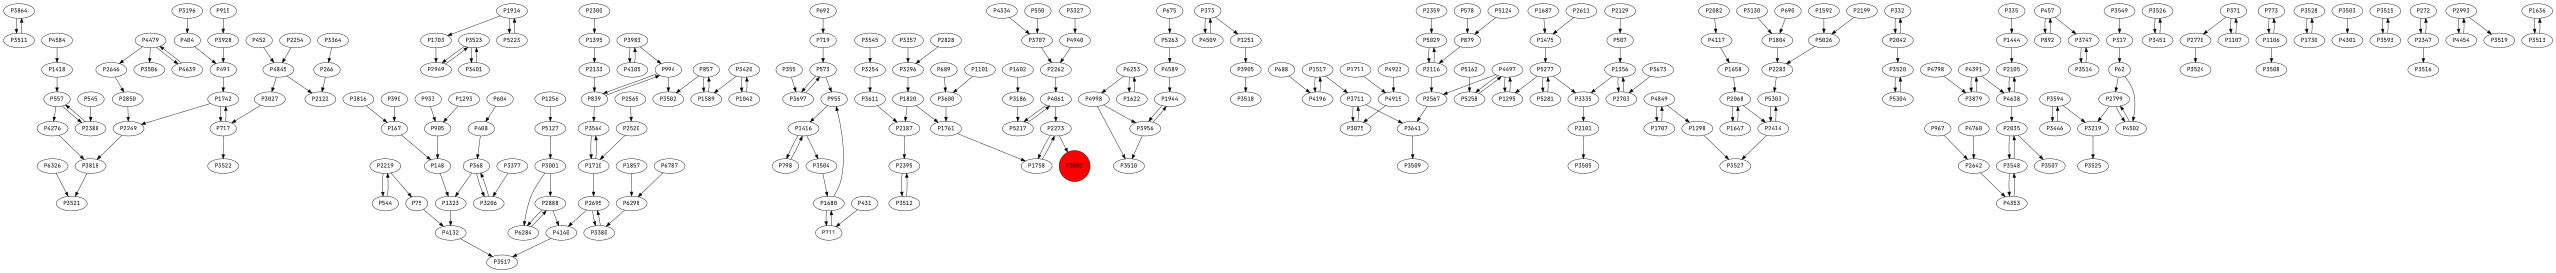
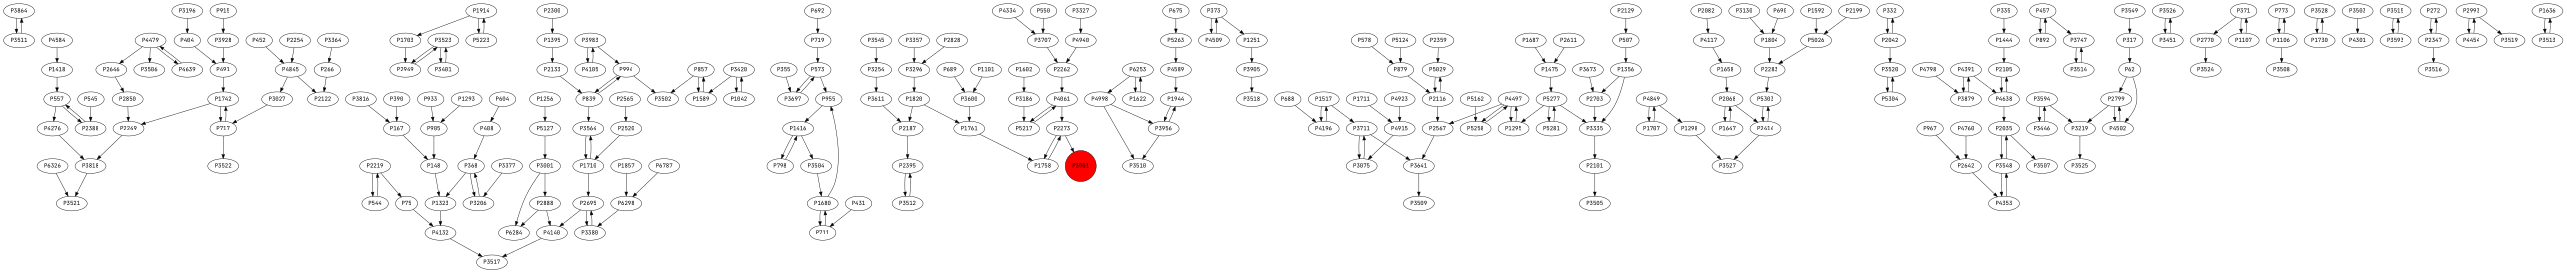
(1624, 87) -> (1595, 112)
(538, 220) -> none
